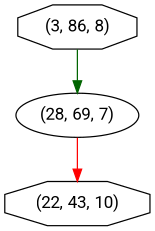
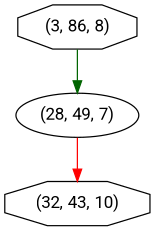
(77, 115) -> (77, 115)
(77, 204) -> (77, 204)
